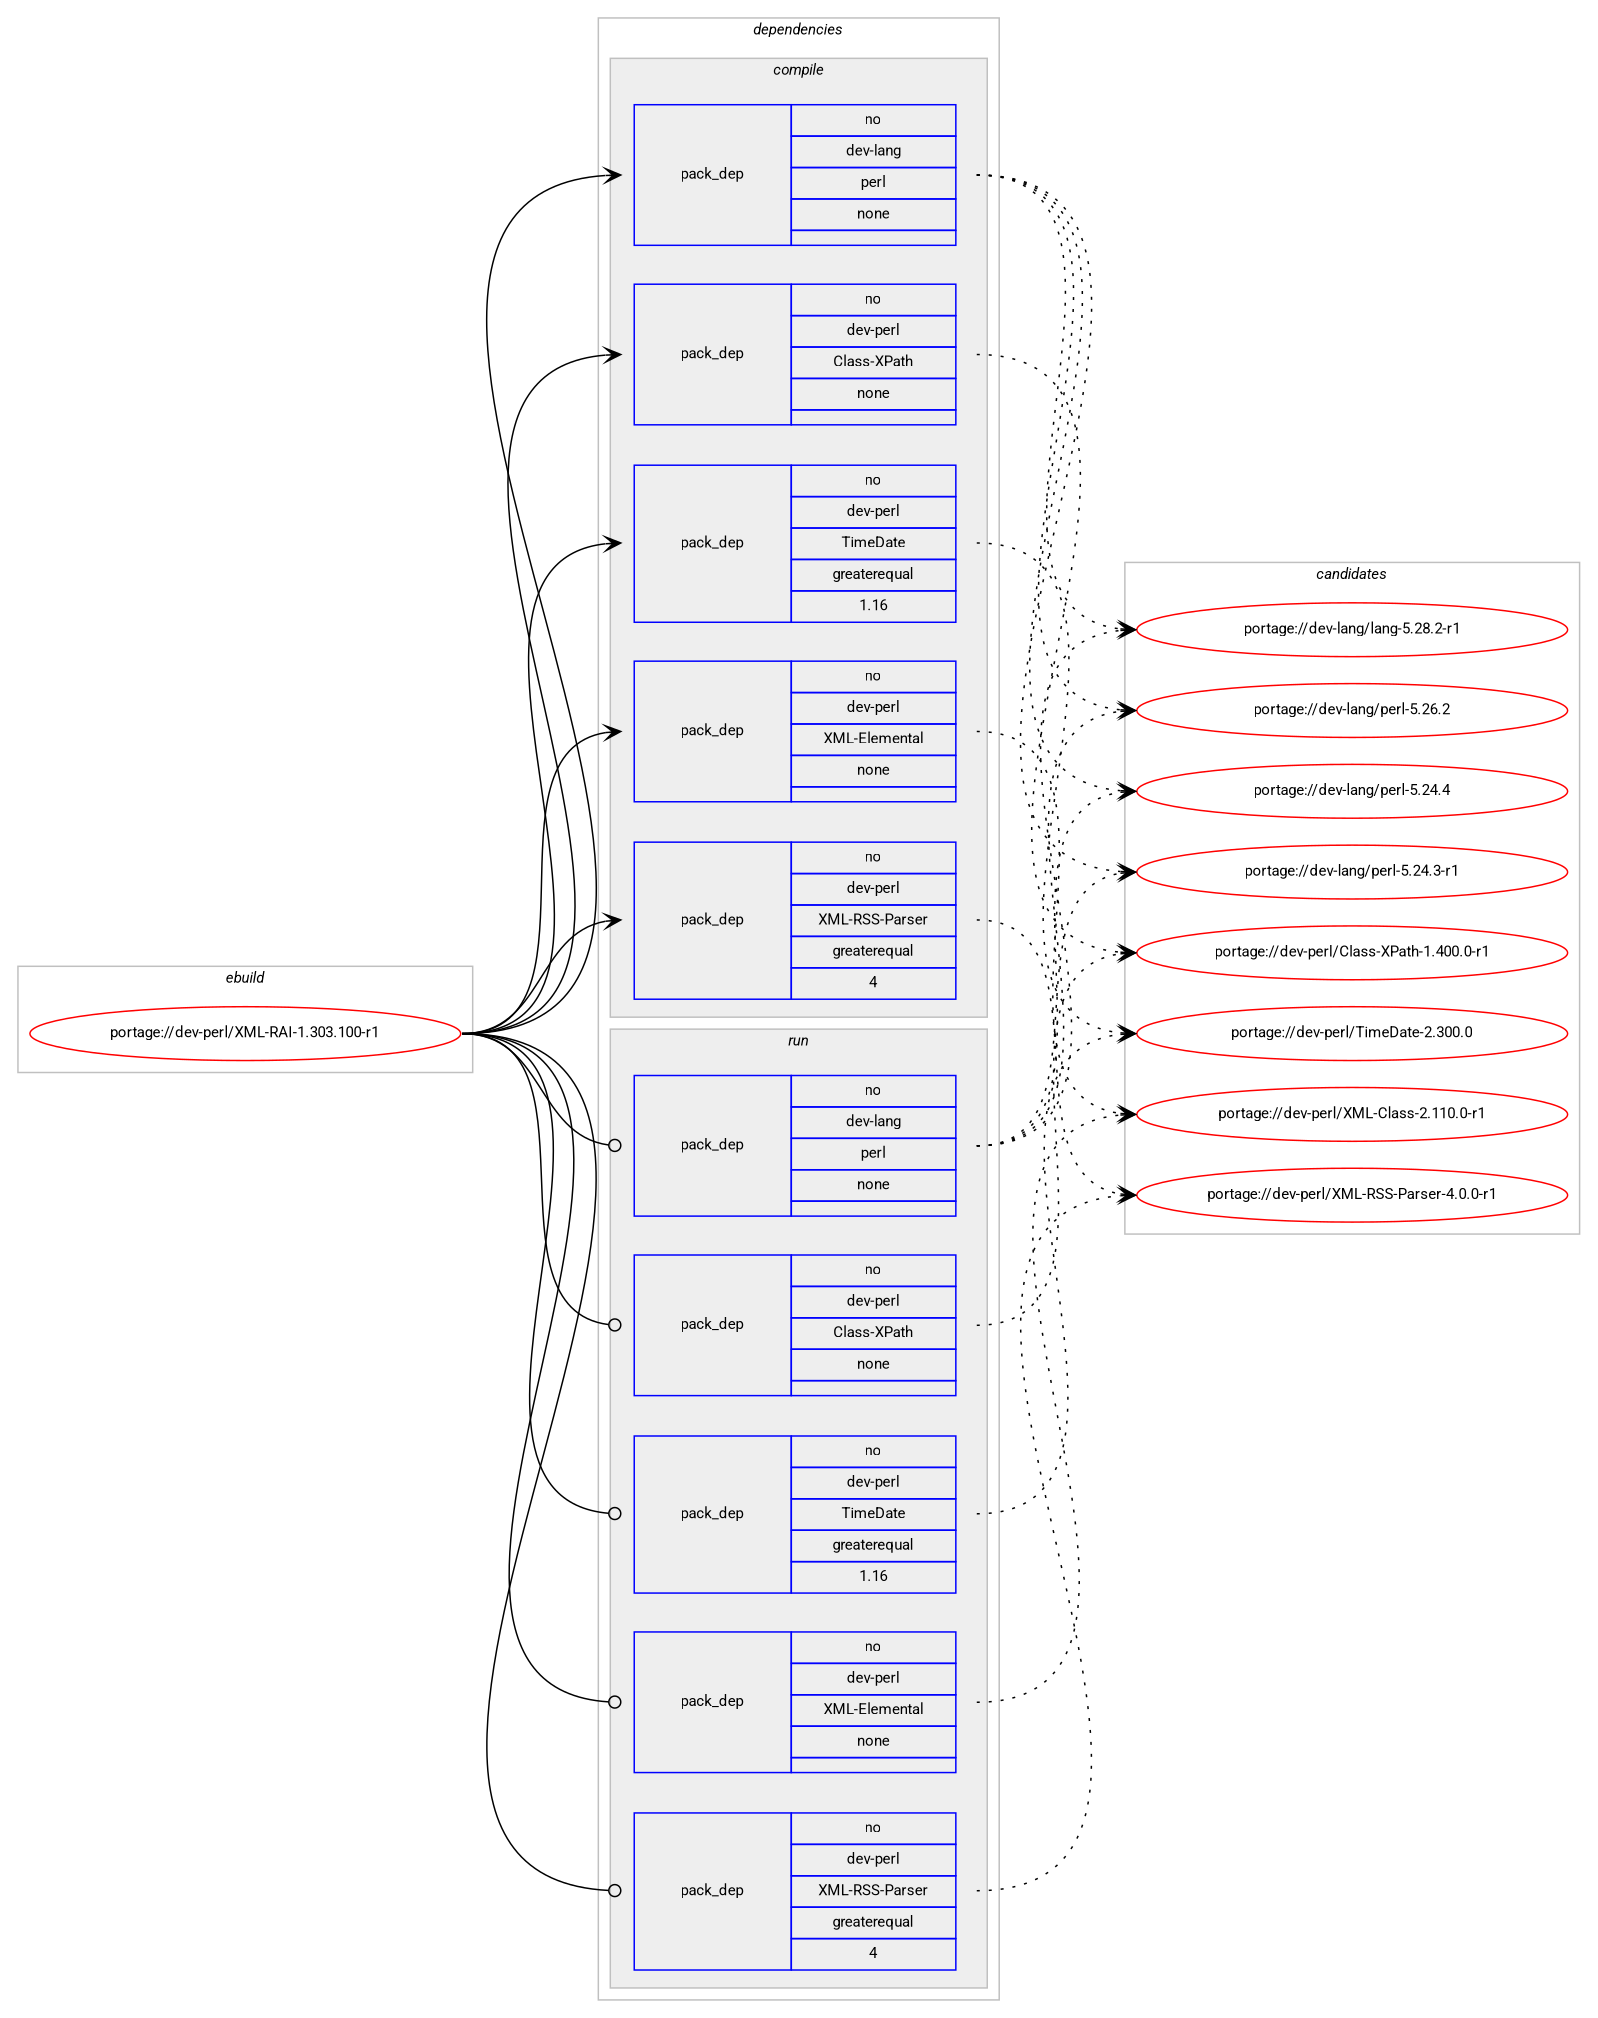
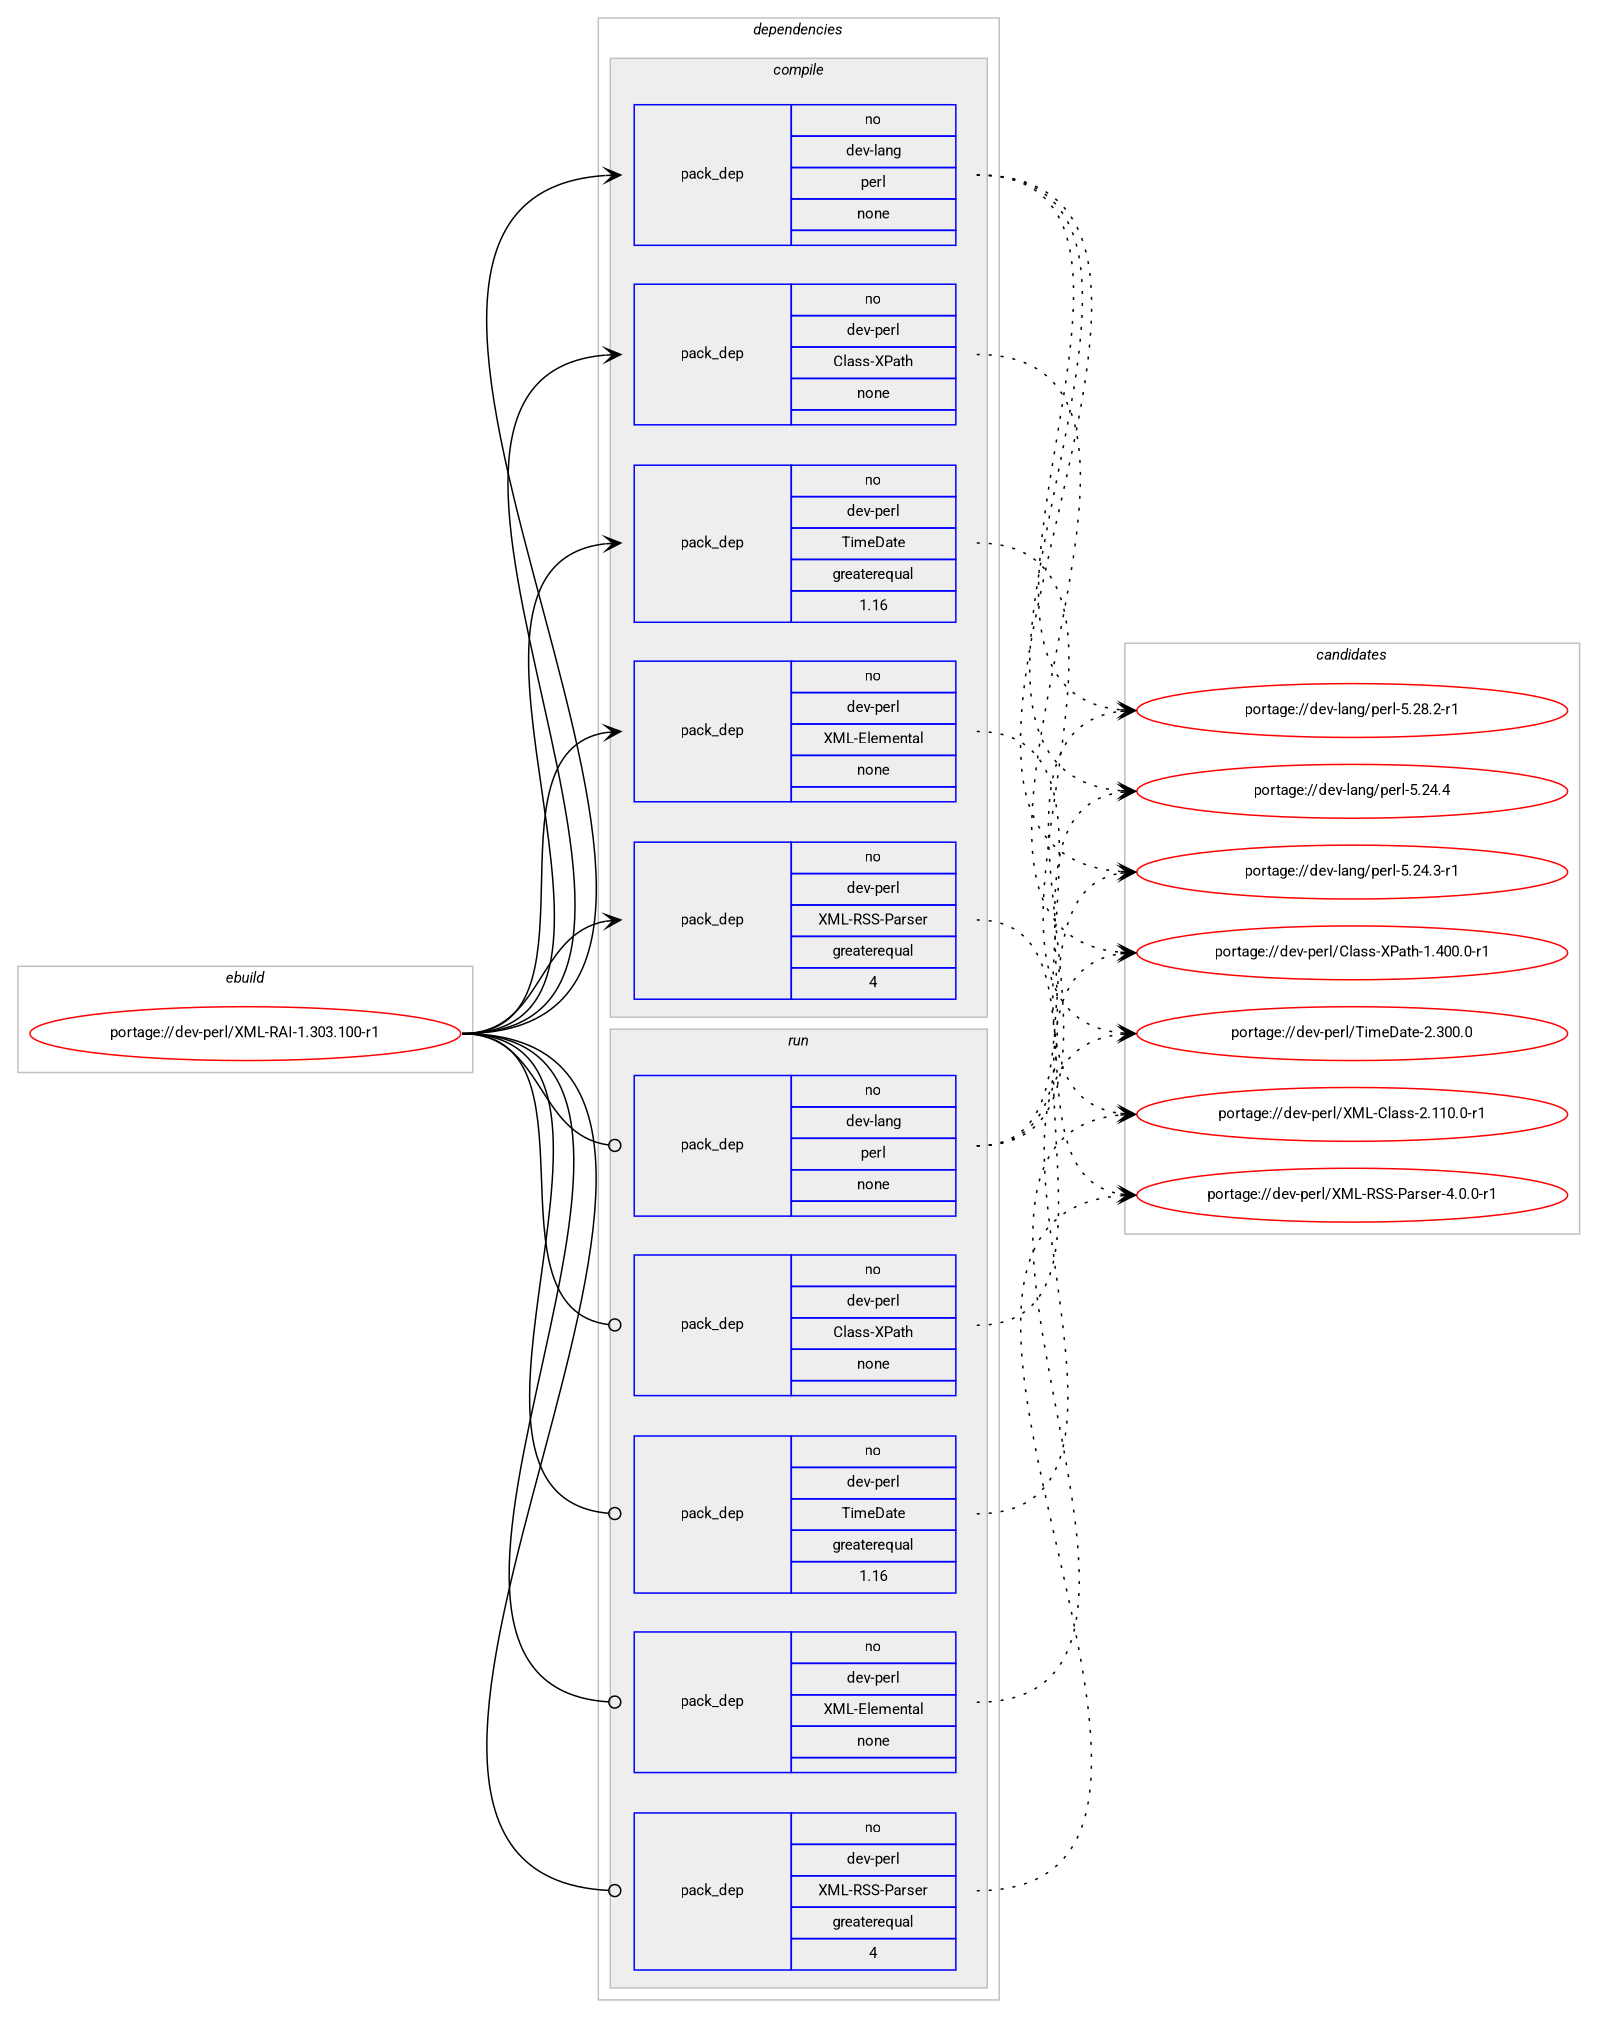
(1352, 630) -> (1352, 711)
(1352, 711) -> none
